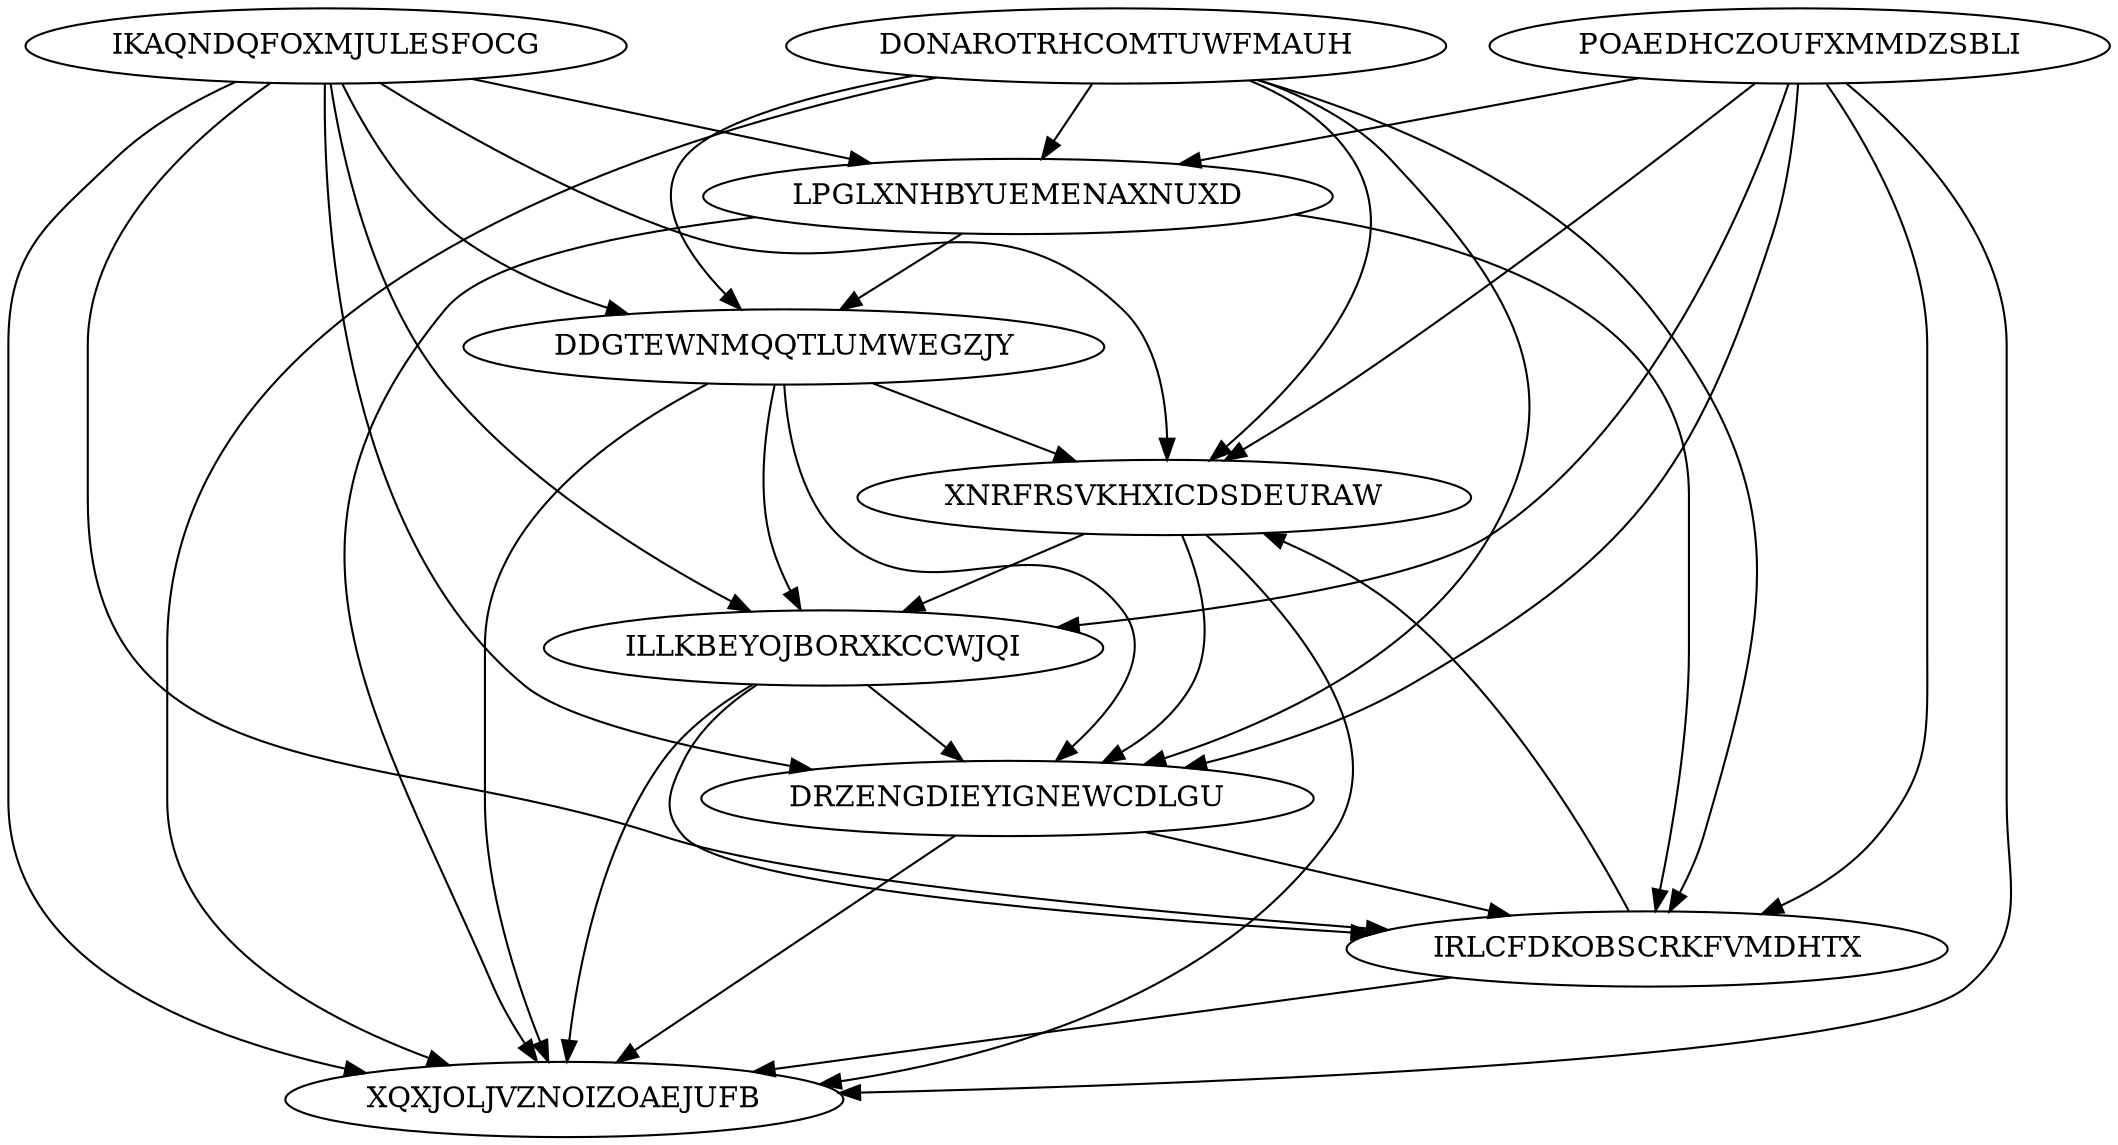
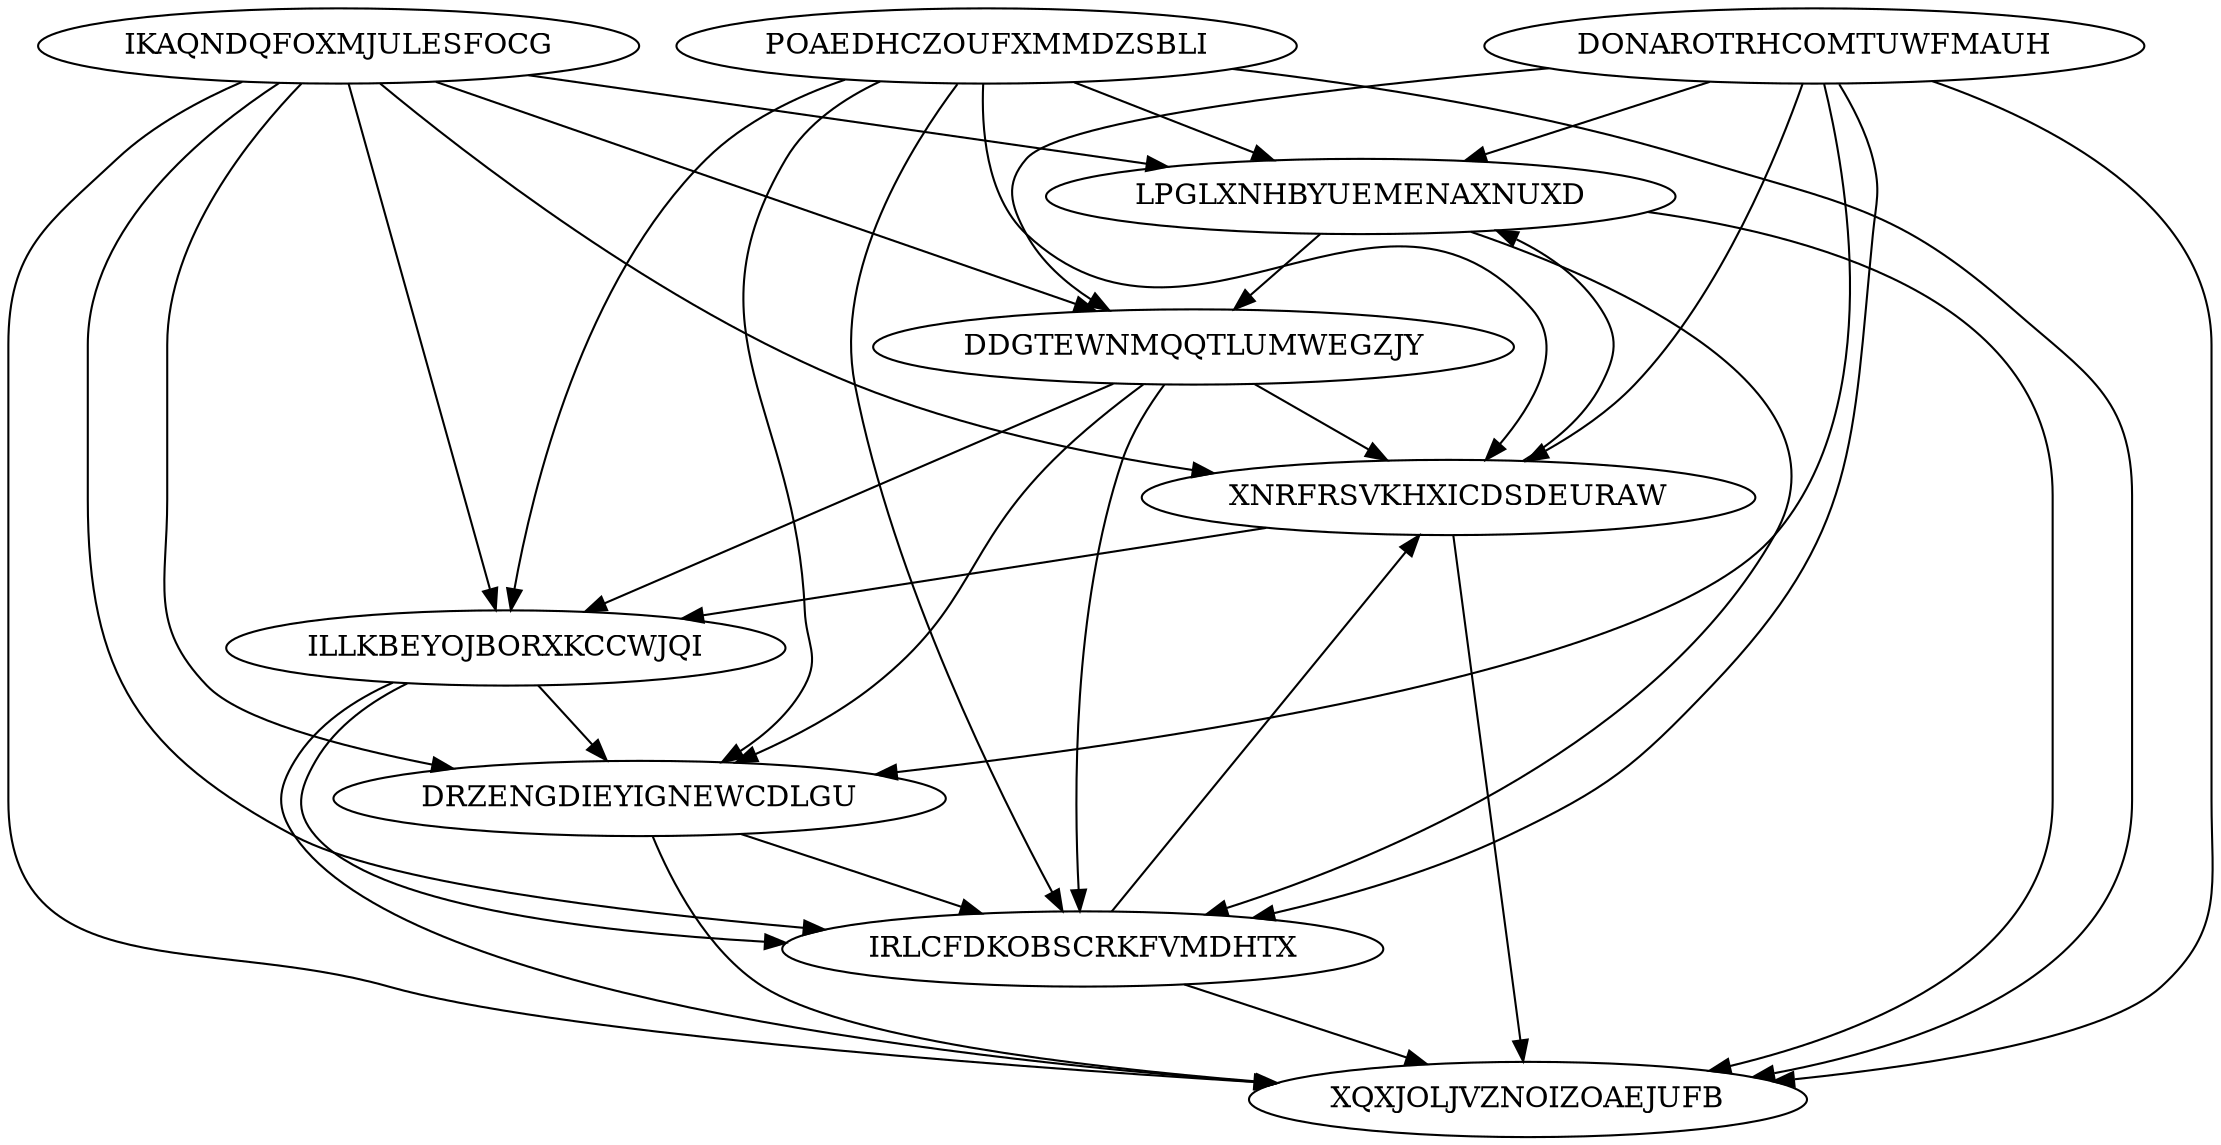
(1201, 659) -> (1614, 346)
(485, 667) -> (1086, 630)
